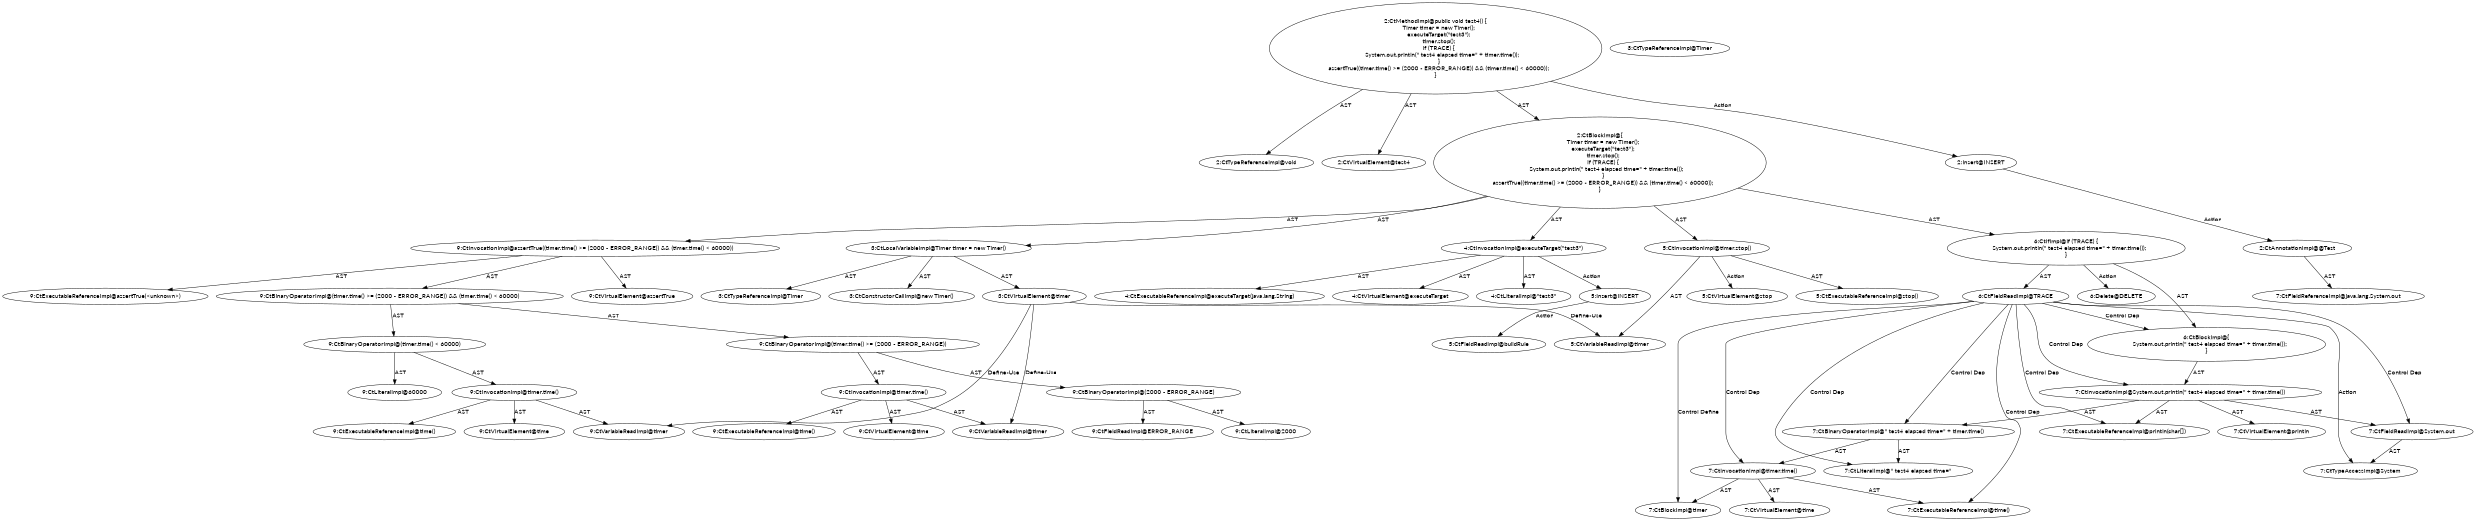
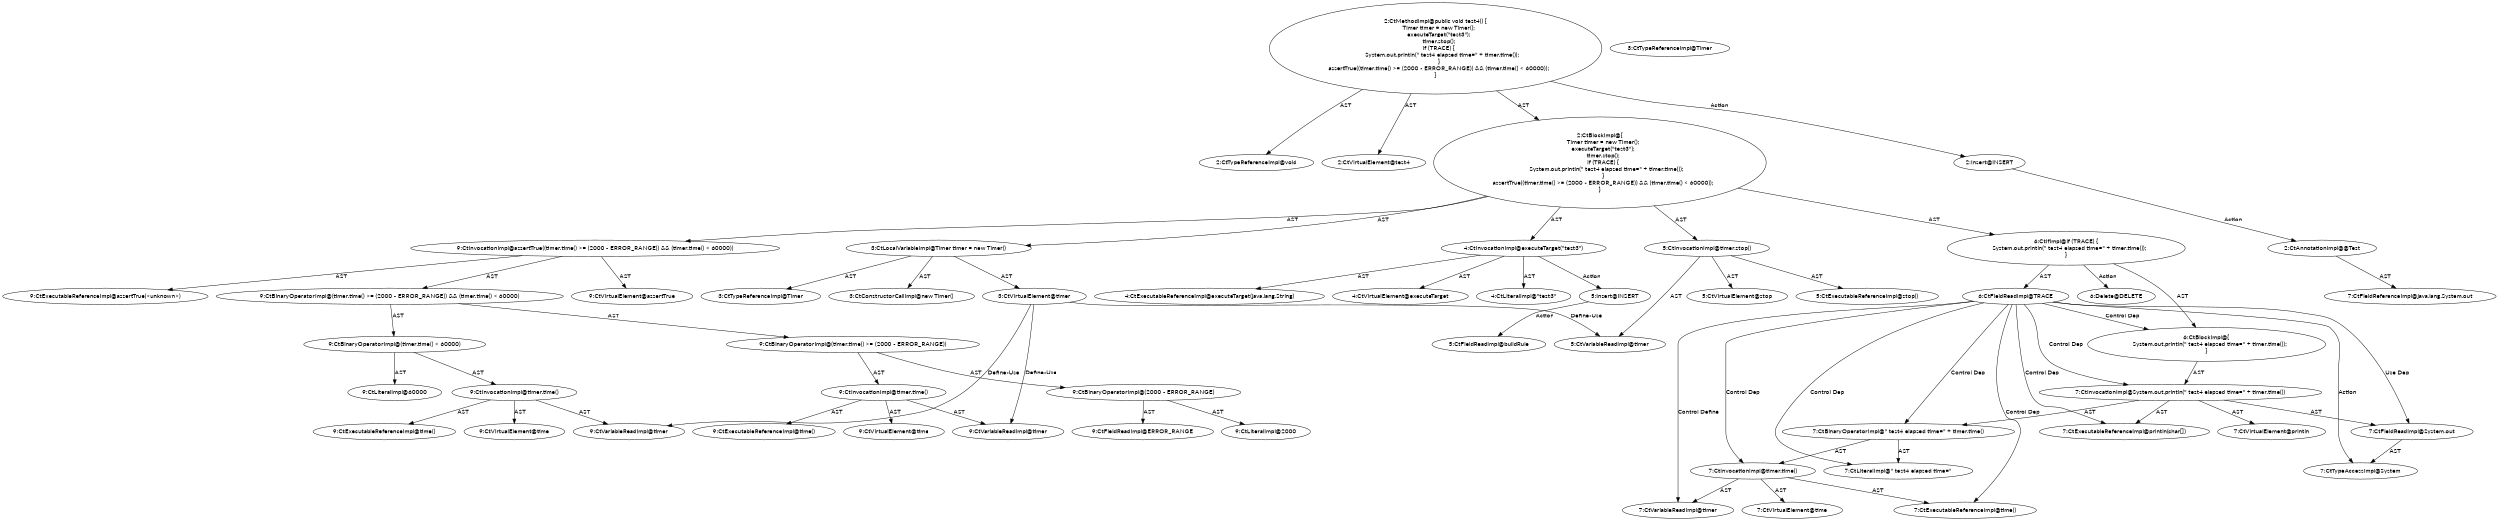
(1736, 277) -> (1733, 277)
(2405, 373) -> (2397, 373)
(1678, 510) -> (1678, 510)
